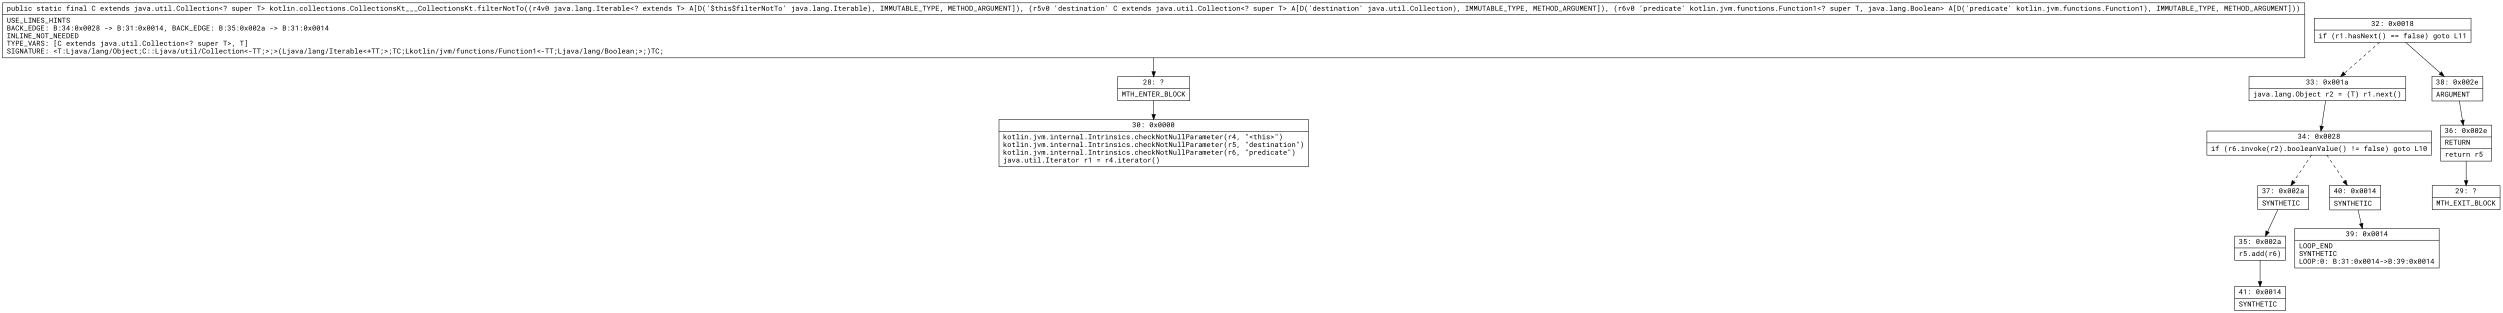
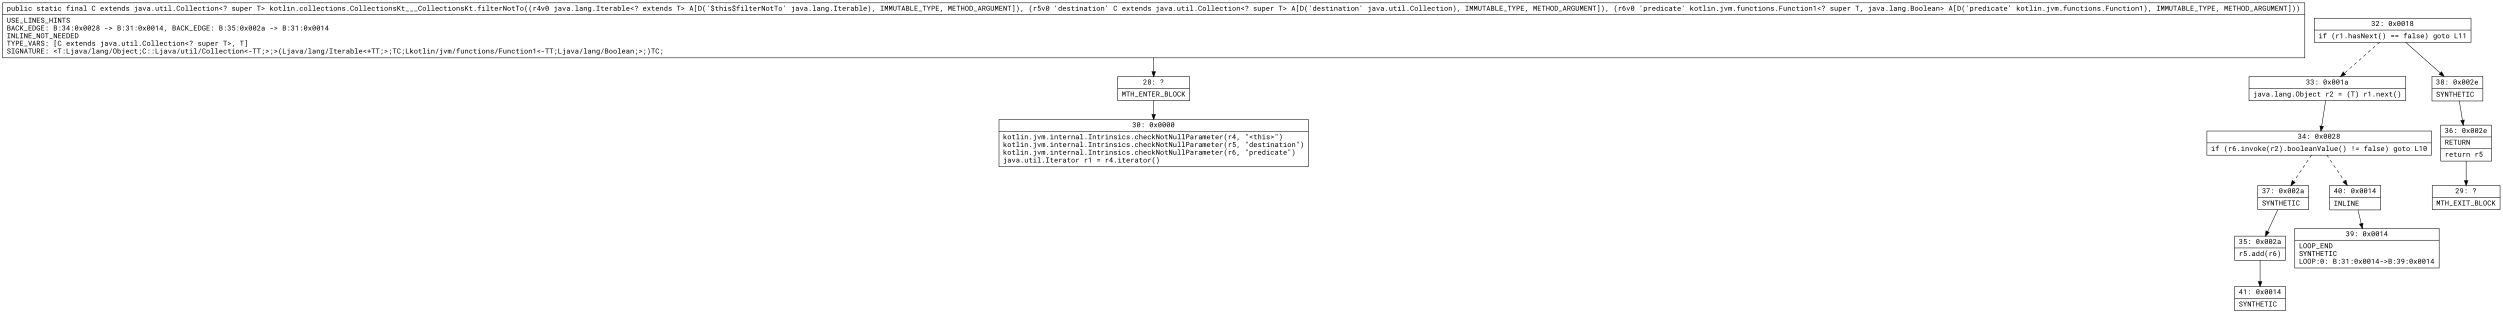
(2453, 95) -> (2455, 95)
(2353, 203) -> (2347, 203)
